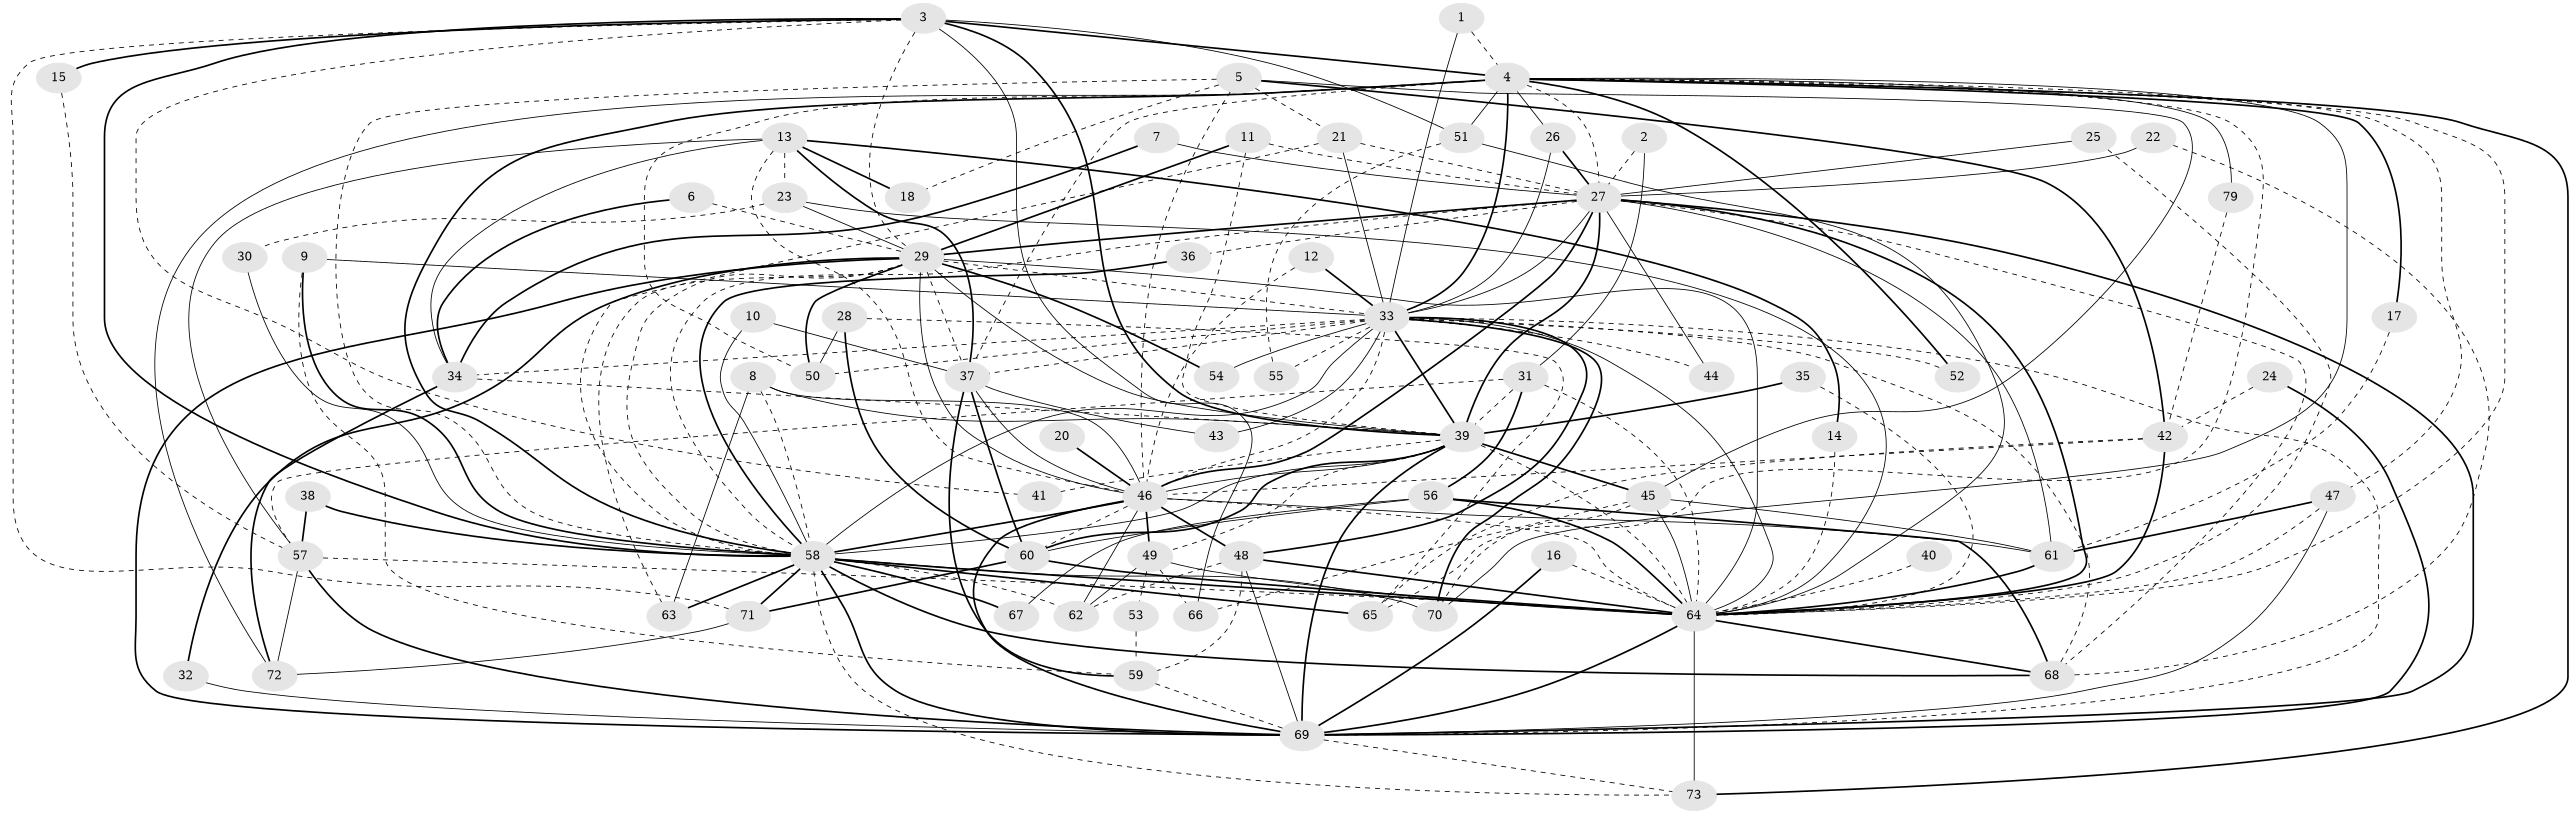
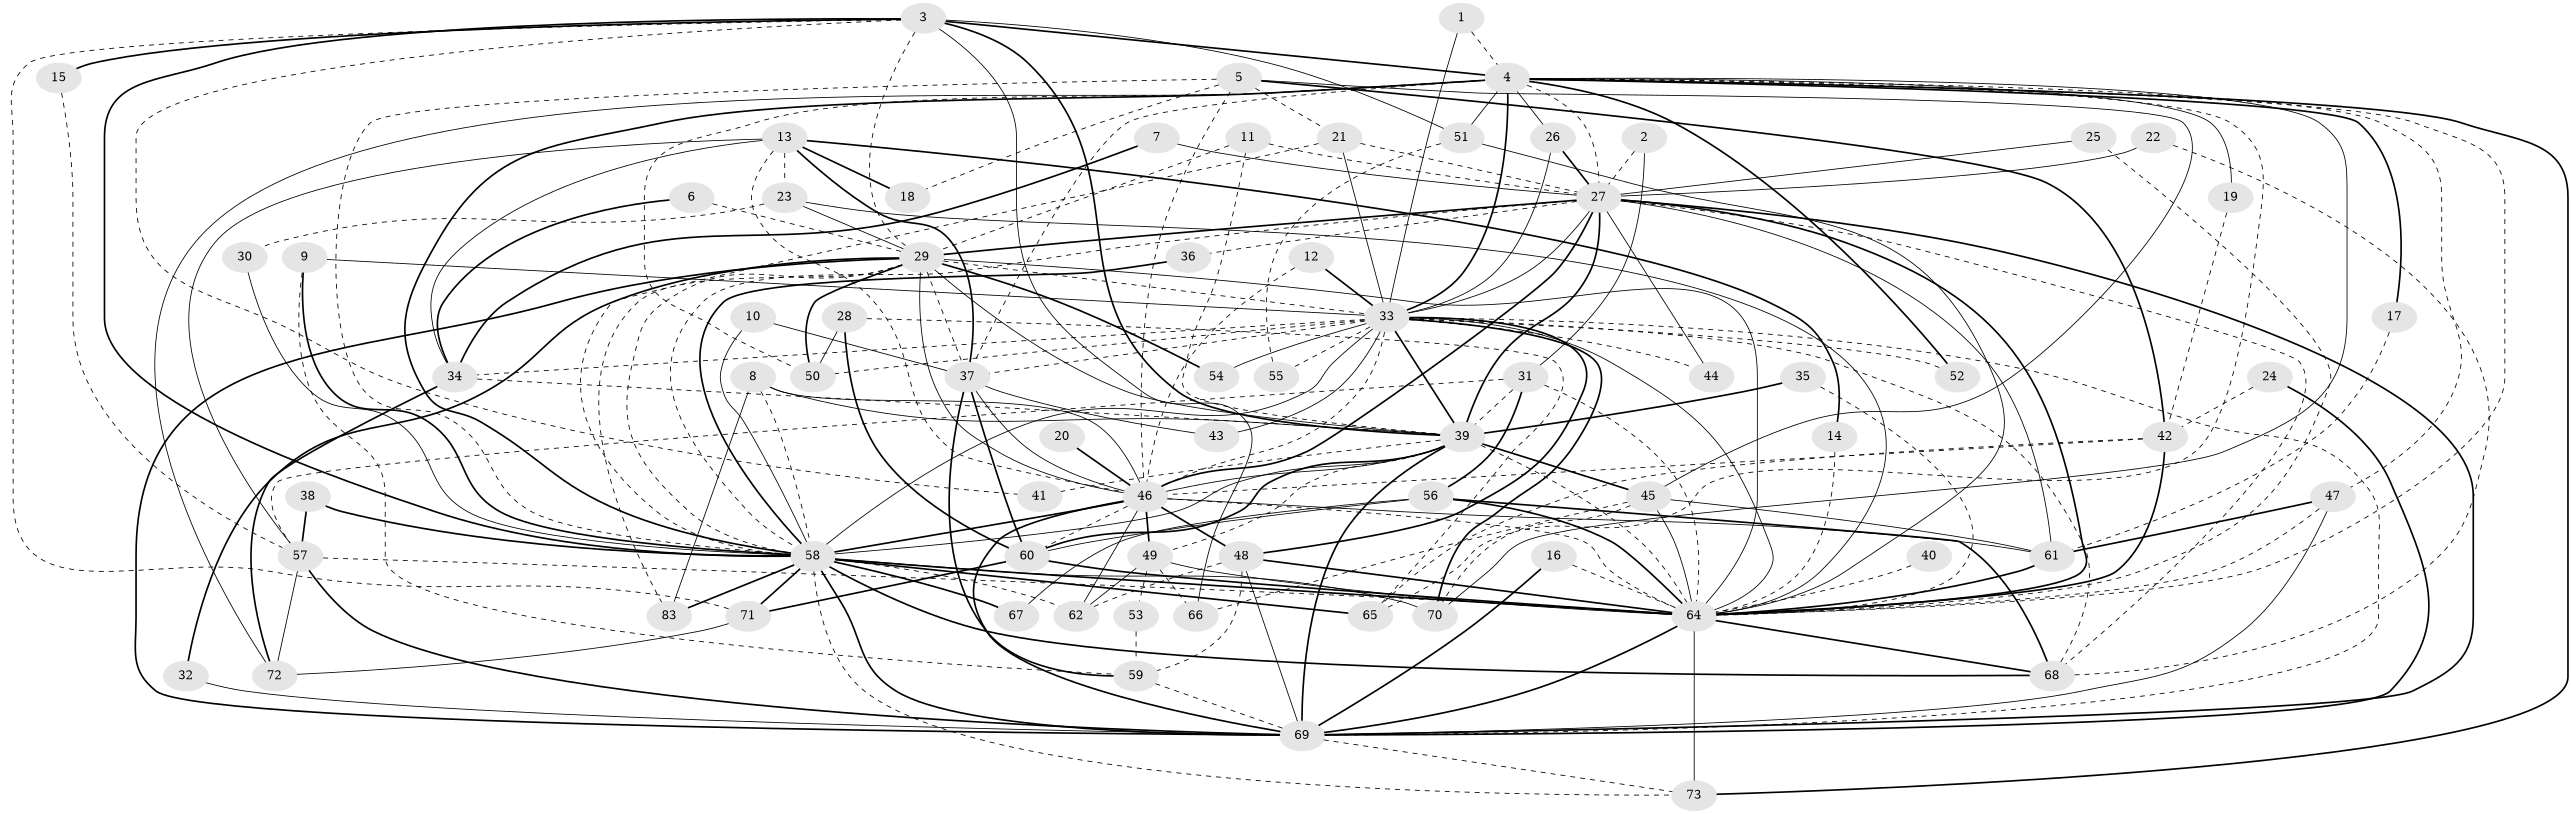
(2231, 198) -> (2231, 198)
(1049, 211) -> (1049, 211)
(669, 616) -> (669, 616)
